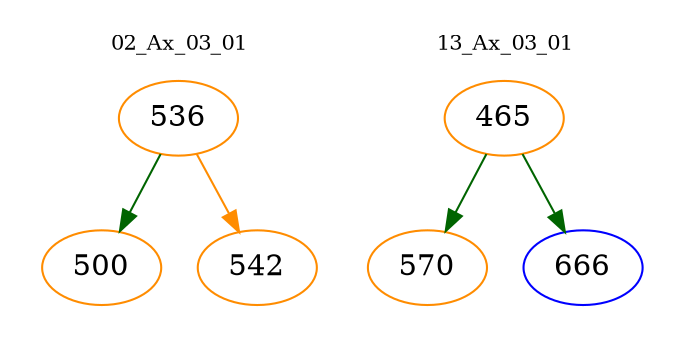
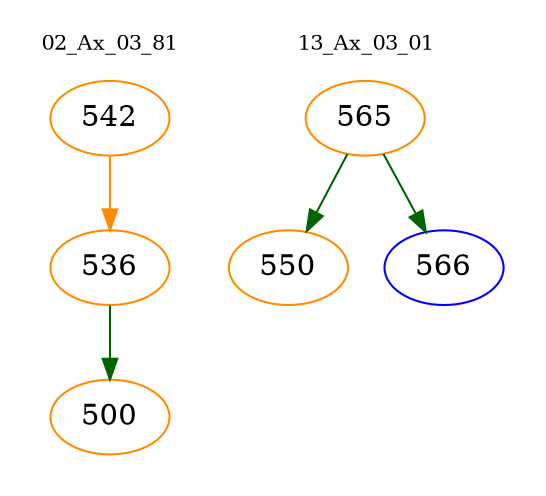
(179, 45) -> (110, 45)
(504, 118) -> (365, 118)
(213, 184) -> (110, 183)
(427, 268) -> (288, 268)
(583, 268) -> (444, 268)
